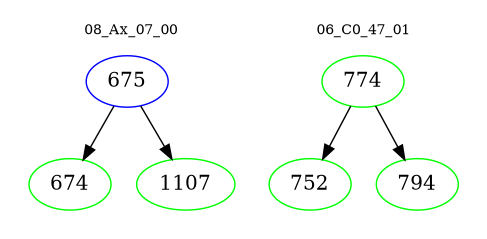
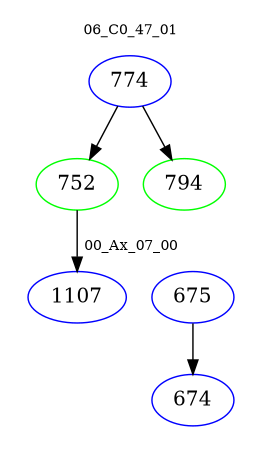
(131, 31) -> (131, 247)
(363, 81) -> (130, 81)
(153, 126) -> (77, 242)
(70, 184) -> (193, 400)
(186, 184) -> (77, 297)
